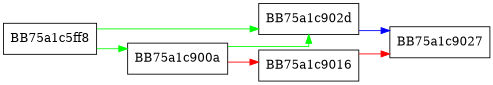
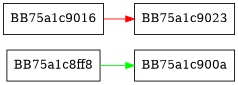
(309, 19) -> none
(50, 39) -> (53, 66)
(440, 42) -> (185, 19)
(239, 62) -> none
